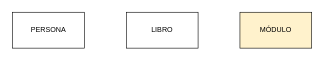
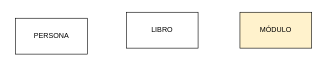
(48, 30) -> (51, 36)
